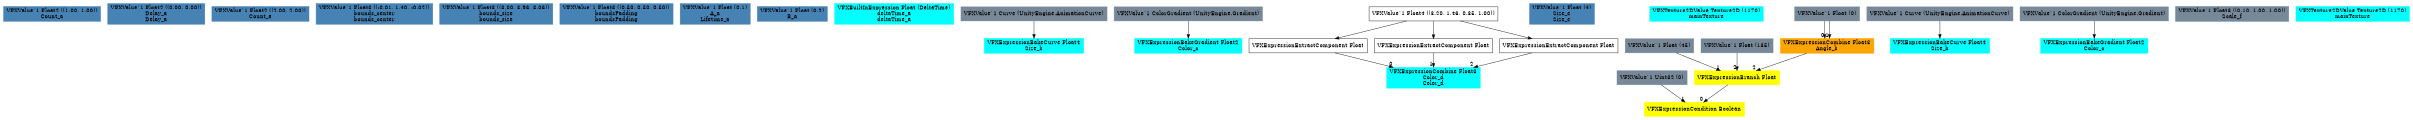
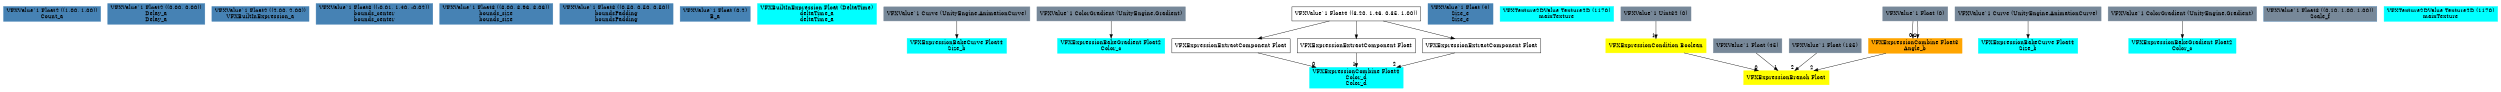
(260, 14) -> (260, 14)
(715, 14) -> none
(1434, 78) -> (1356, 78)
(1717, 92) -> (1719, 61)
